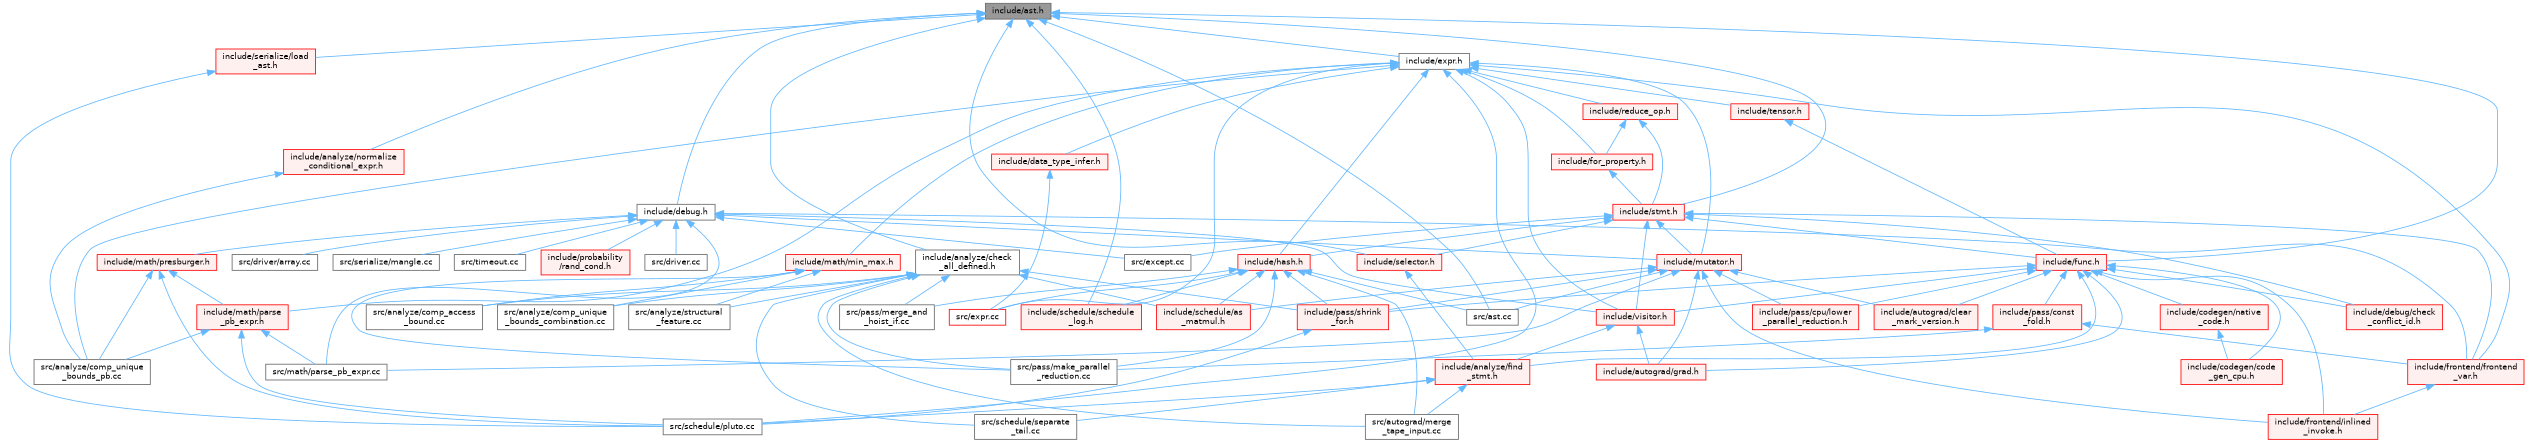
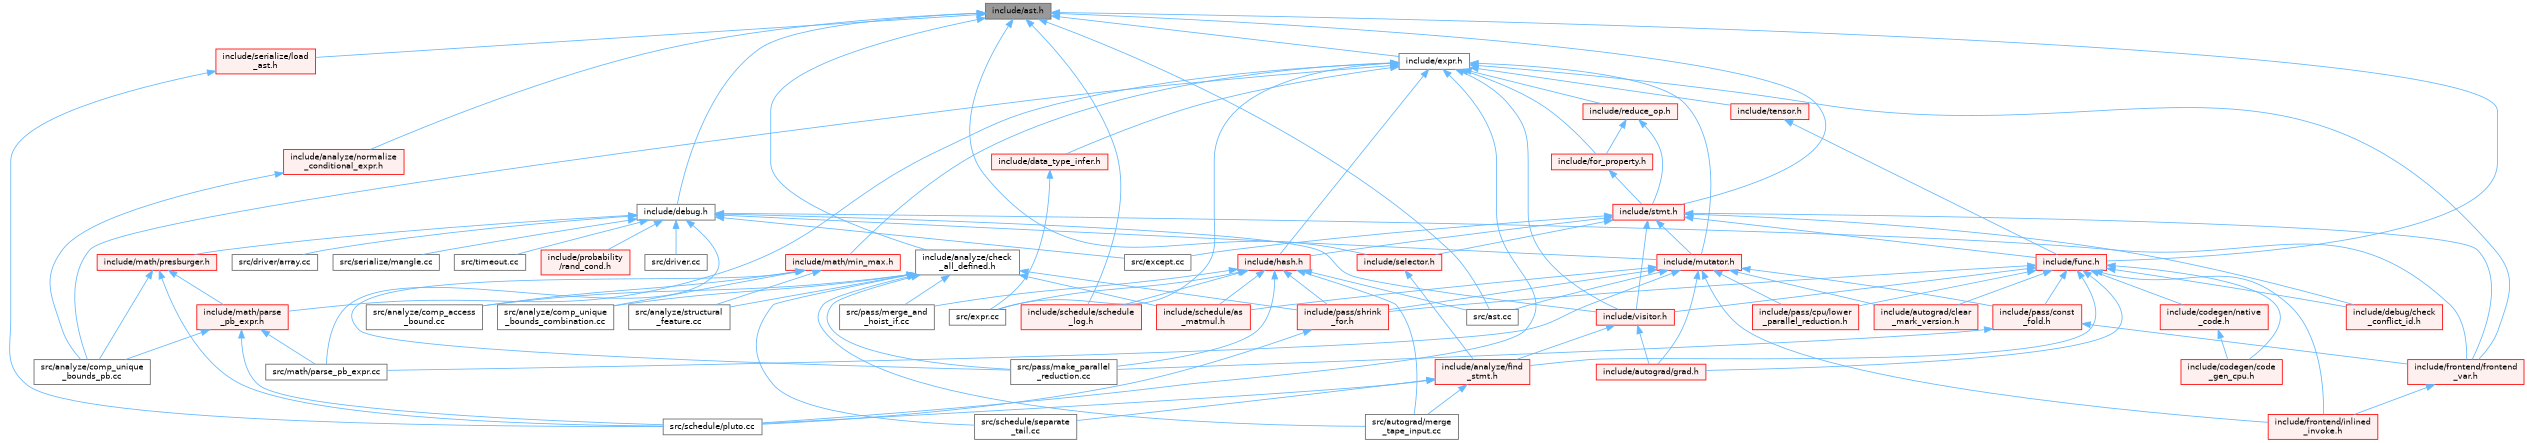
none -> (1854, 283)
(977, 317) -> (977, 317)
